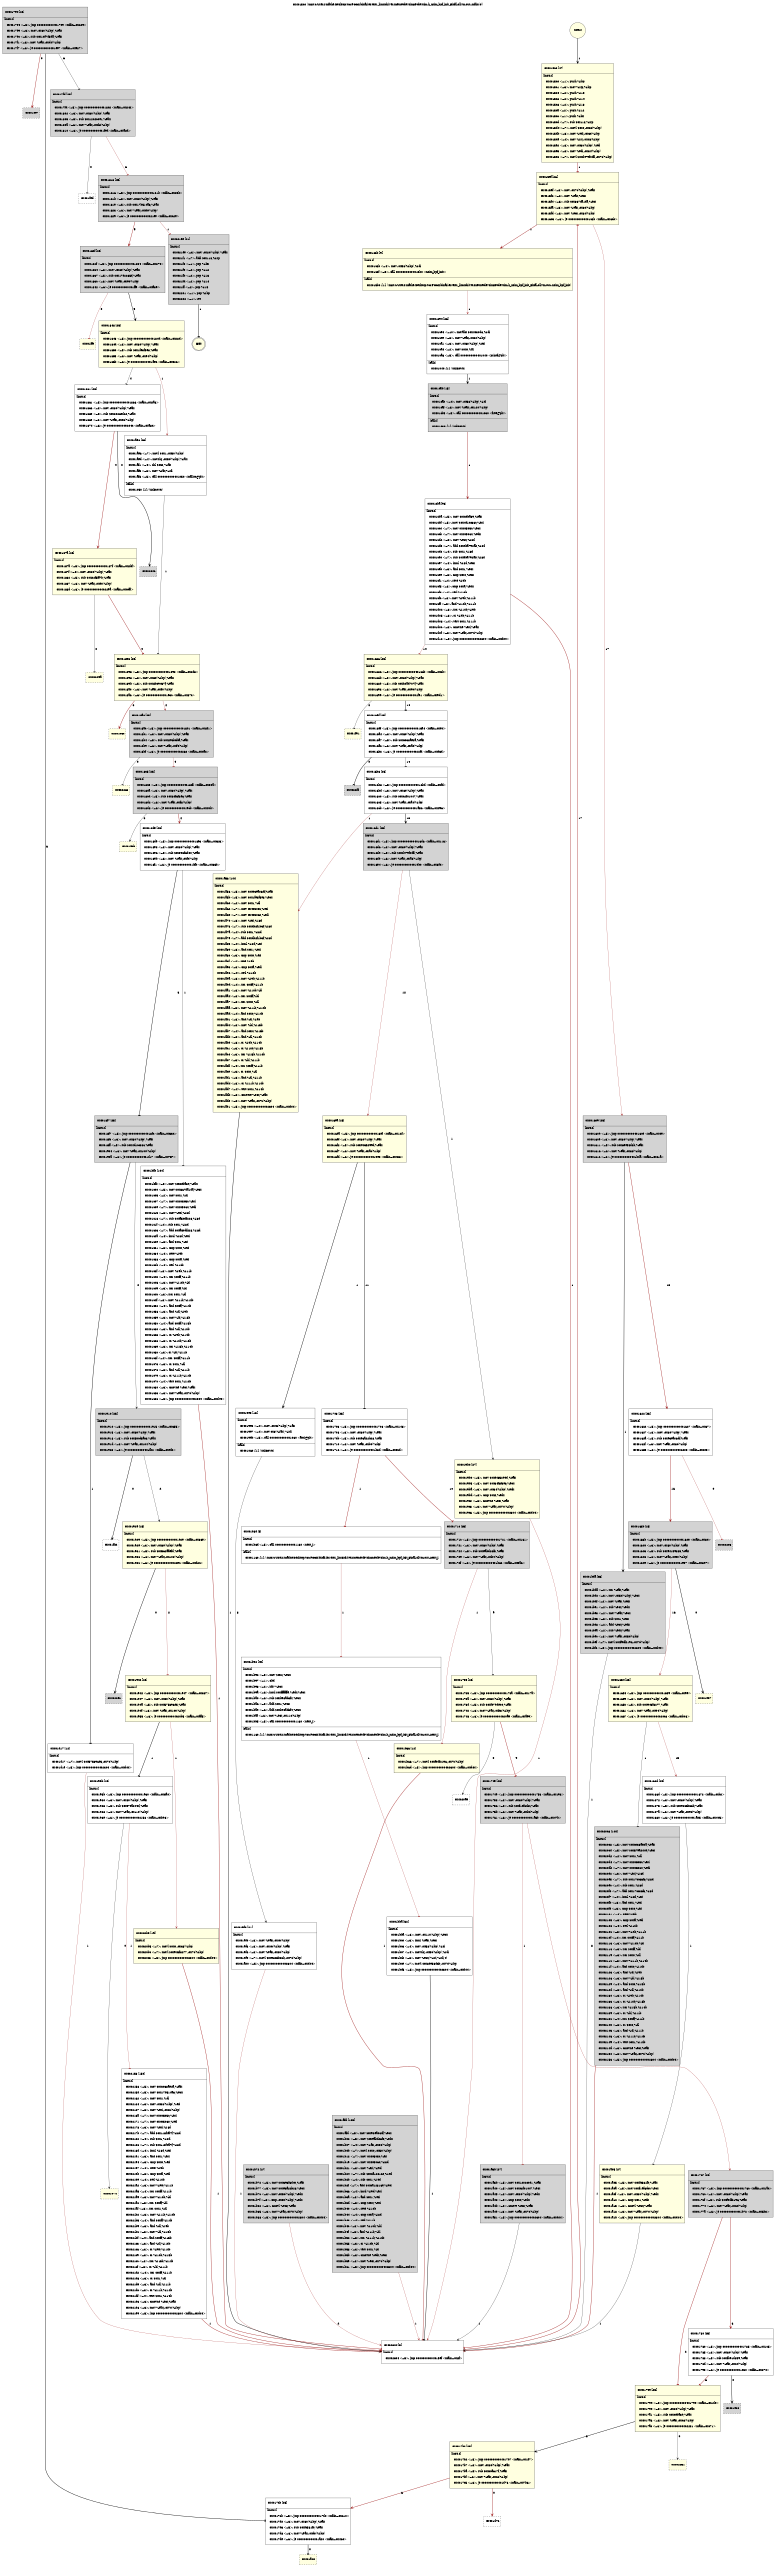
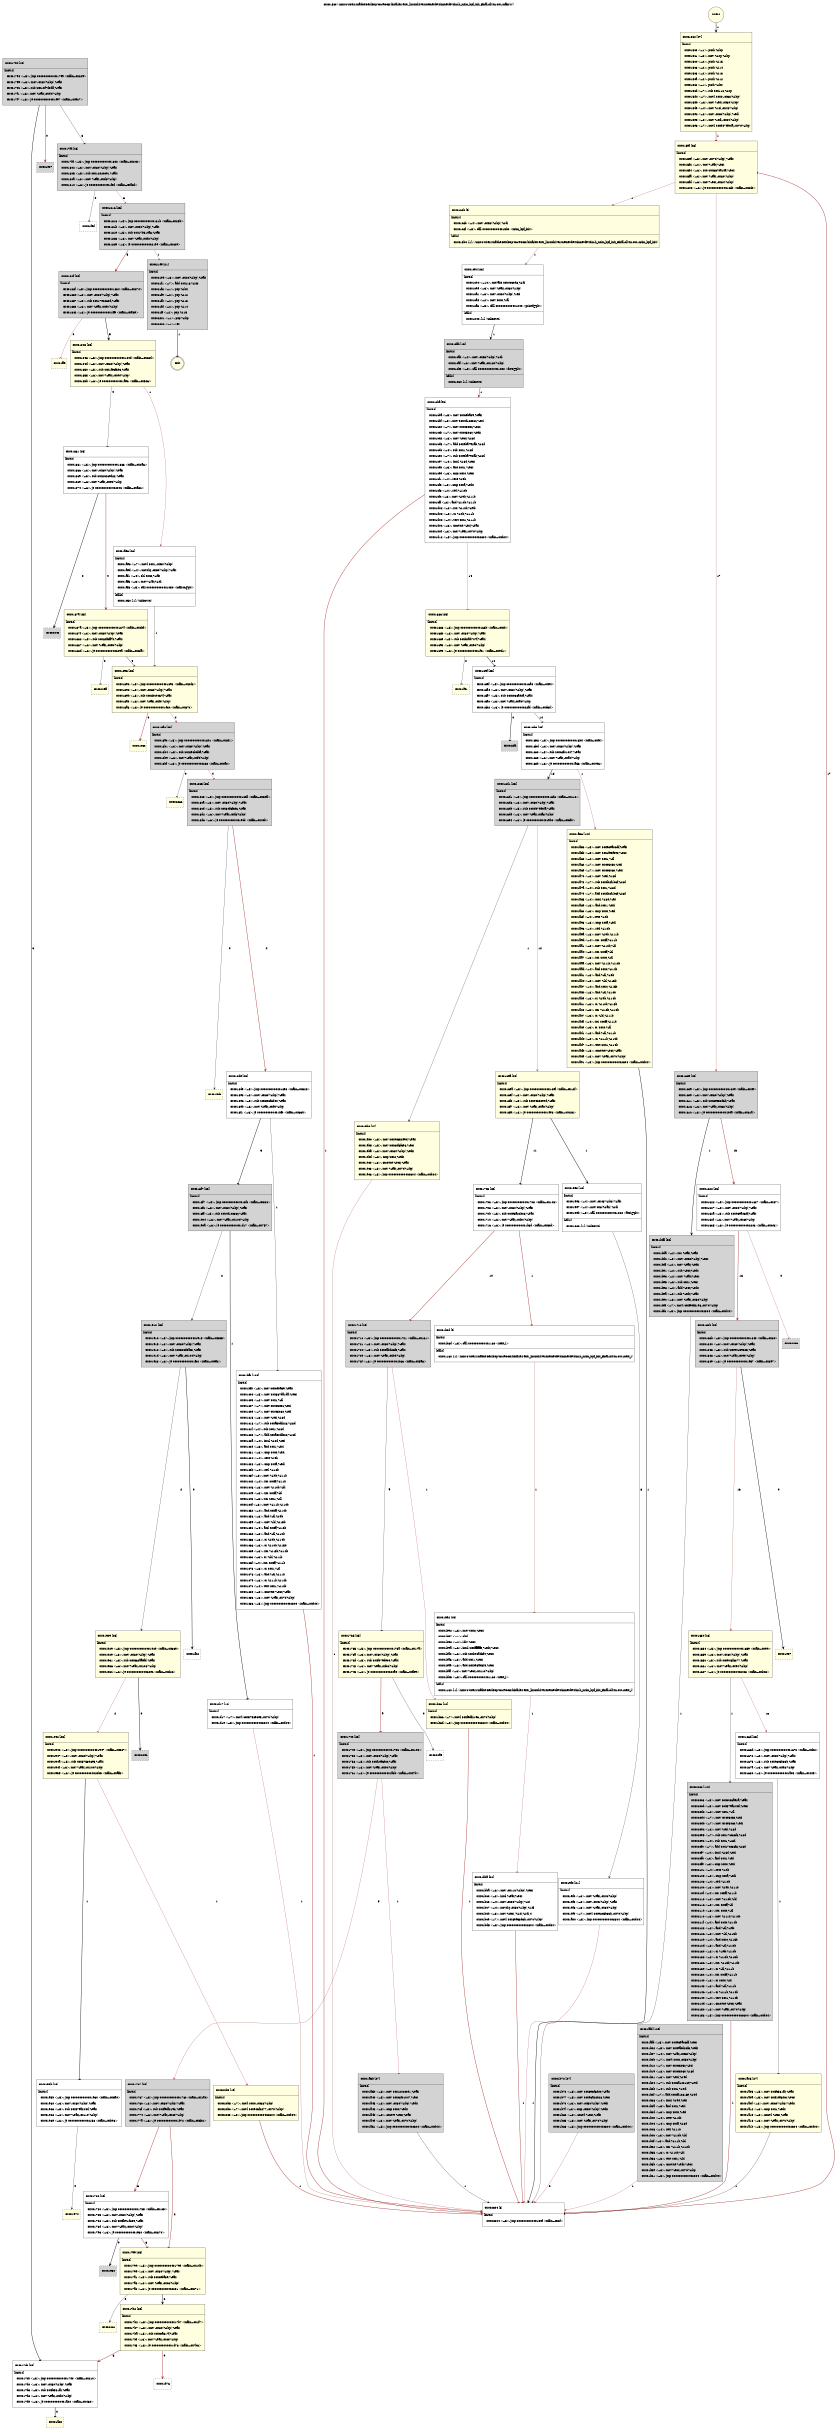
(520, 236) -> (644, 193)
(430, 2157) -> (518, 2066)
(164, 2194) -> none
